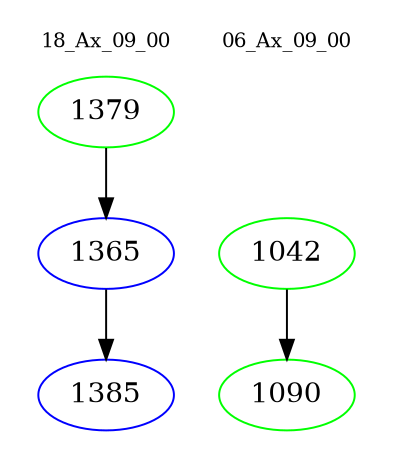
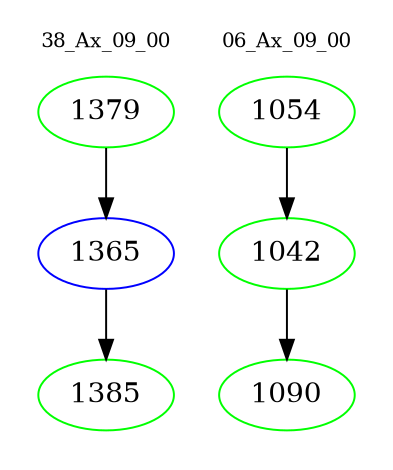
(106, 42) -> (106, 42)
none -> (287, 112)
(106, 395) -> (106, 395)
